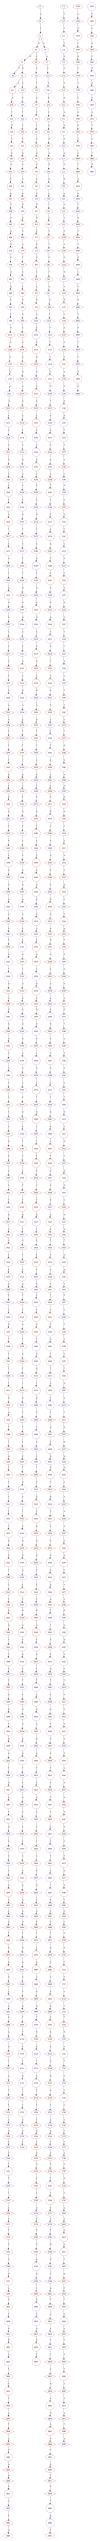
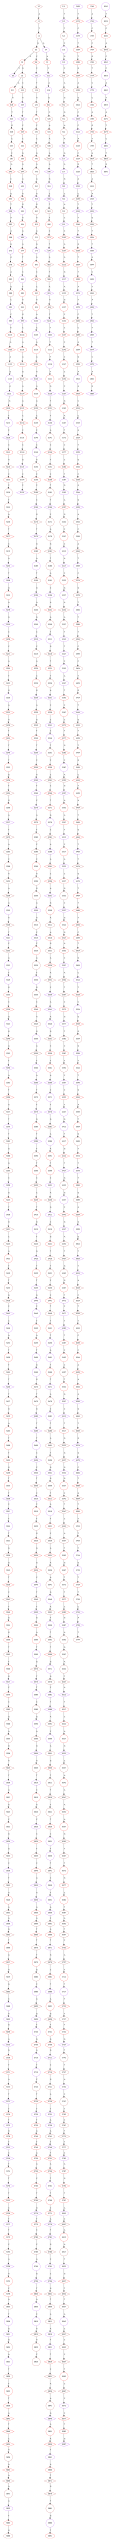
(22, 507) -> none
